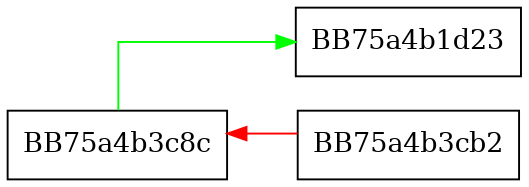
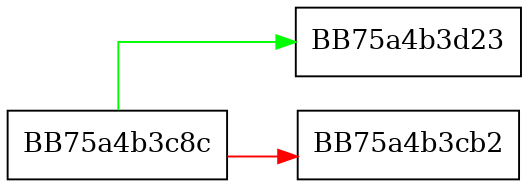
(408, 42) -> (408, 42)
(272, 134) -> (253, 156)
